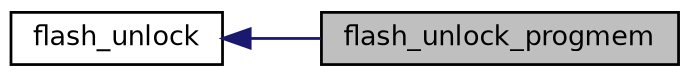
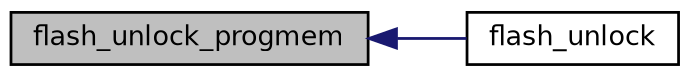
(286, 38) -> (432, 38)
